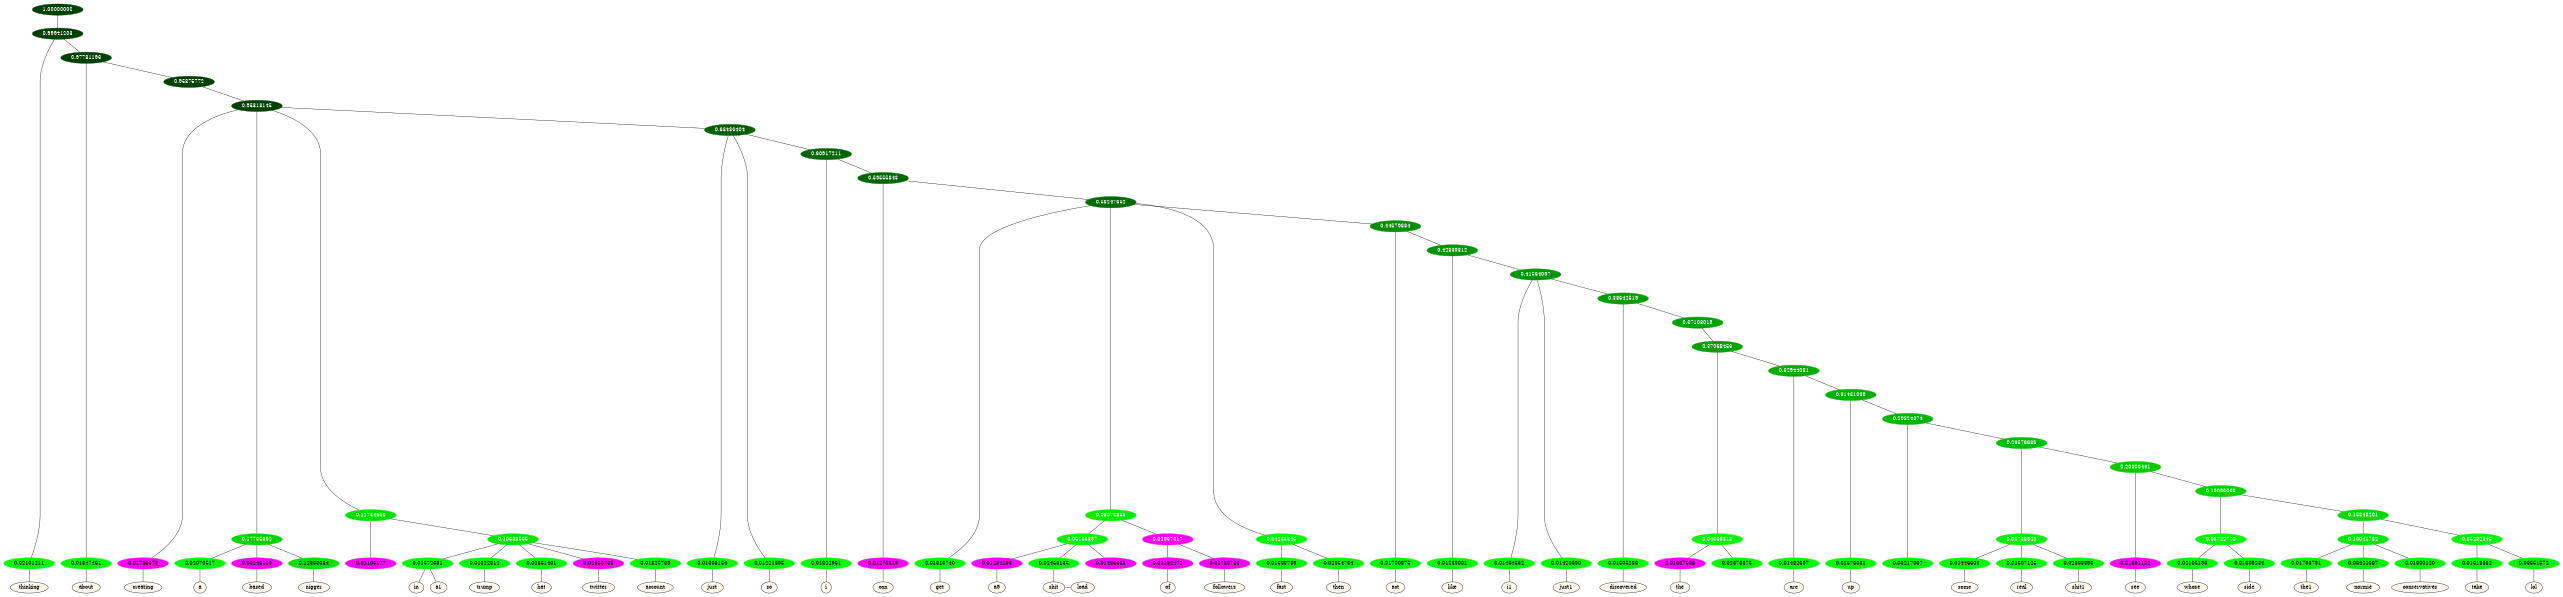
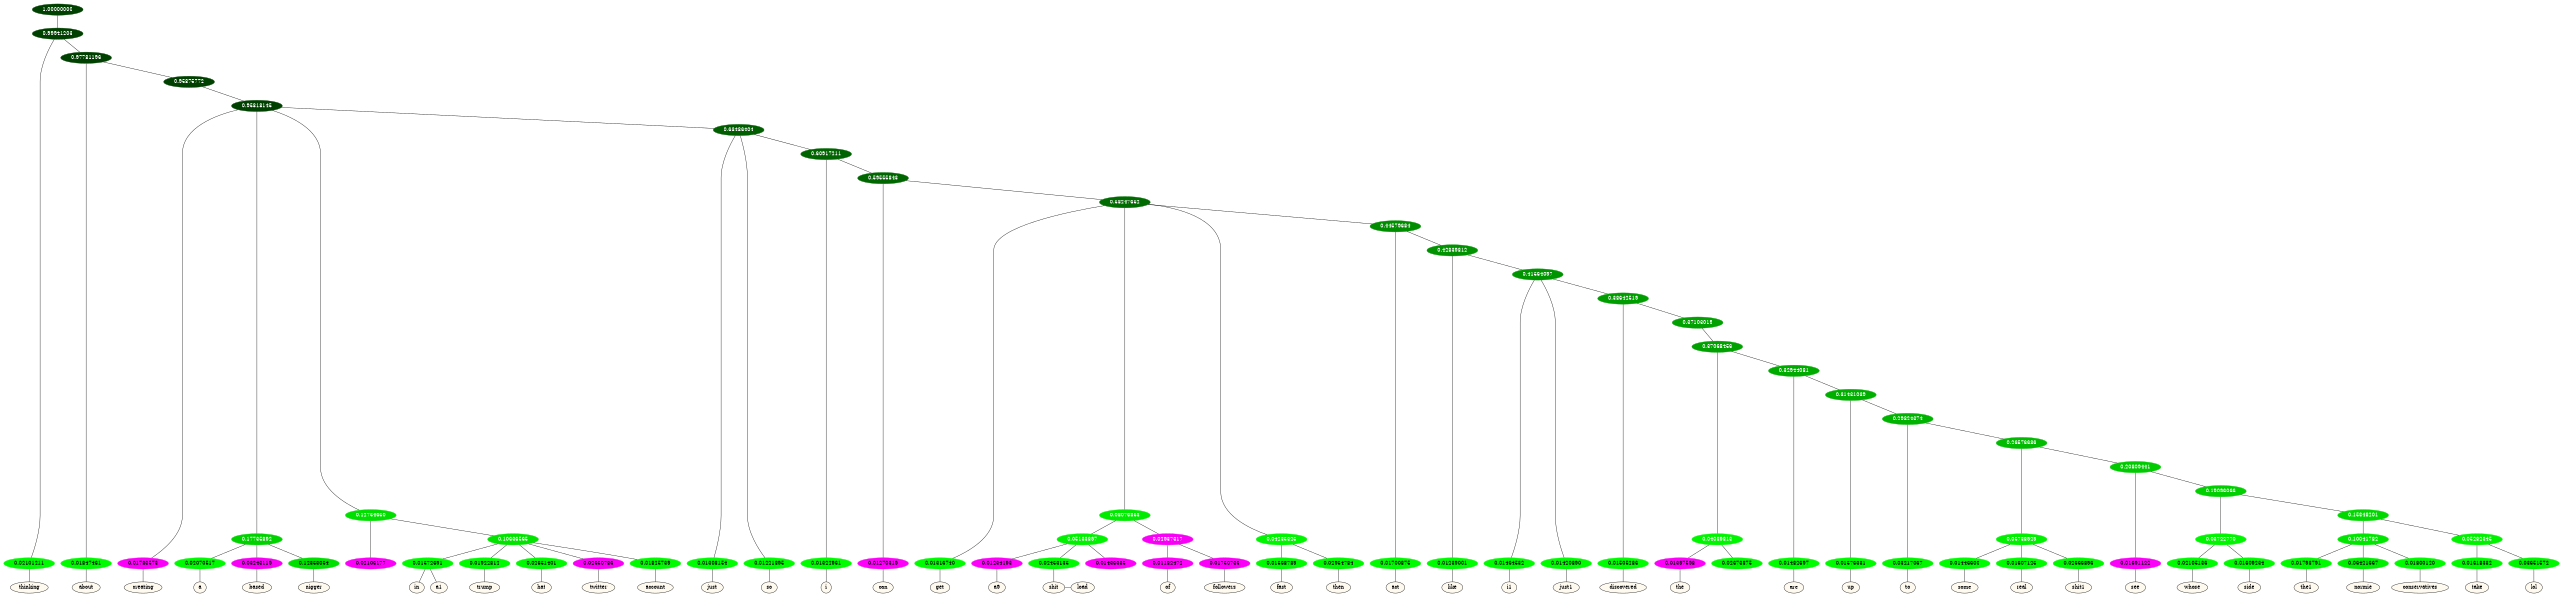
(485, 563) -> (485, 563)
(2192, 563) -> (2192, 563)
none -> (1908, 588)
